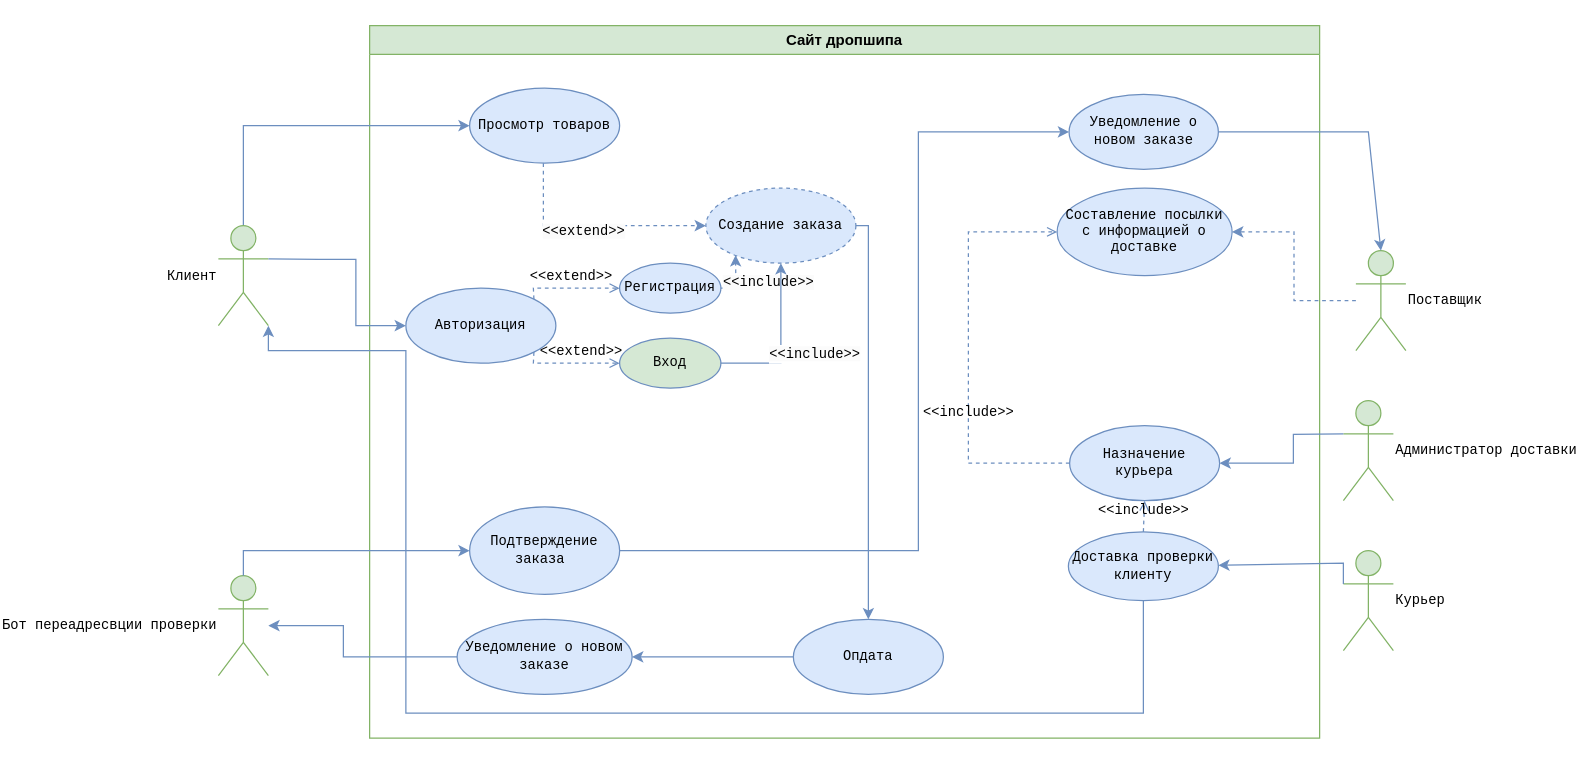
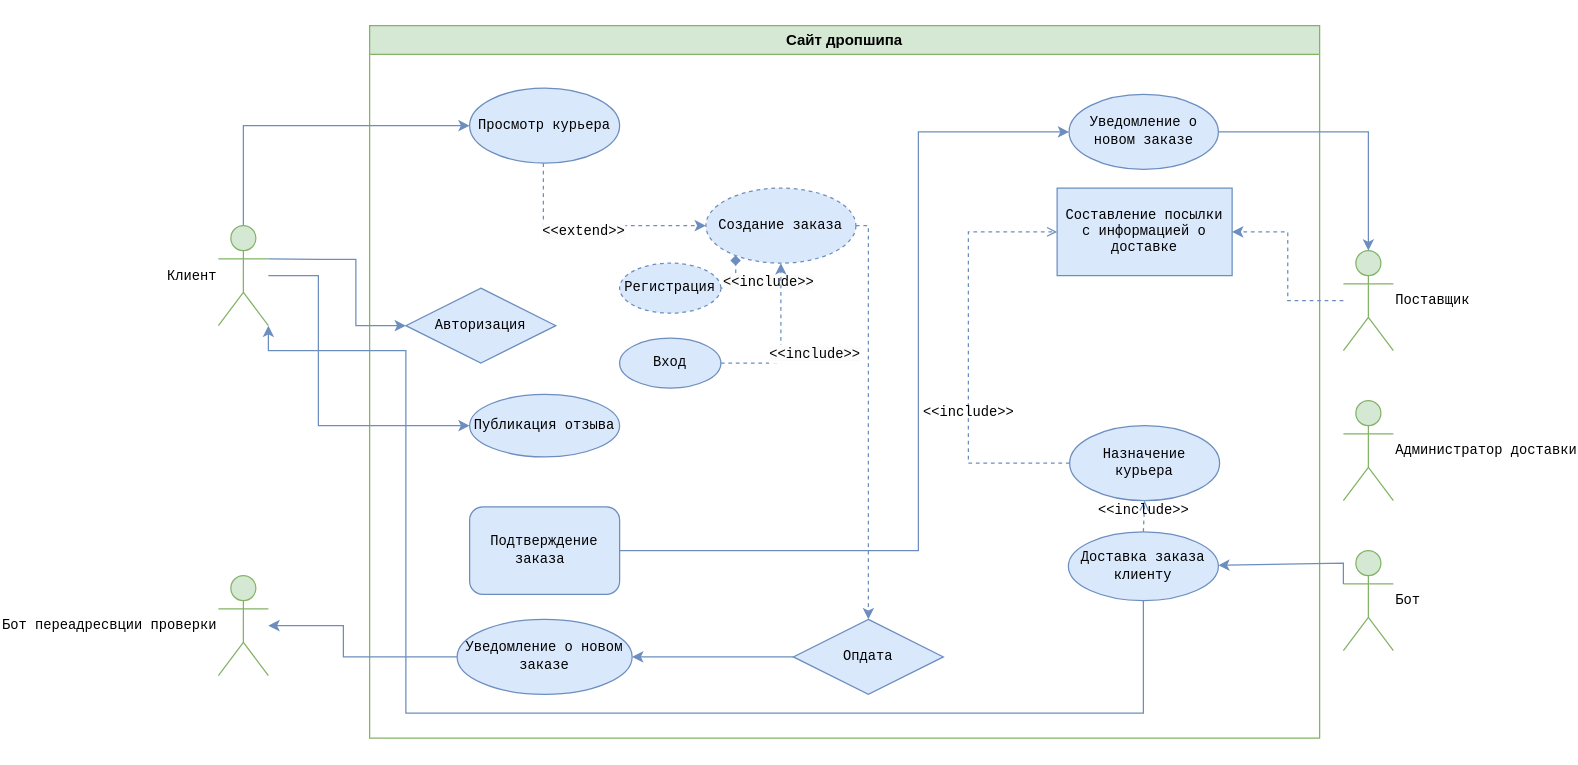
(544, 126) -> (544, 126)
(1144, 232) -> (1144, 232)
(735, 265) -> (735, 266)
(569, 288) -> none
(670, 288) -> (670, 288)
(1381, 301) -> (1368, 301)
(781, 308) -> (781, 308)
(481, 326) -> (481, 326)
(569, 363) -> none
(670, 363) -> (670, 363)
none -> (318, 397)
(868, 413) -> (868, 413)
none -> (544, 426)
(1293, 457) -> none
(339, 551) -> none
(544, 551) -> (544, 551)
(1143, 567) -> (1143, 567)
(1419, 601) -> (1407, 601)
(868, 657) -> (868, 657)
